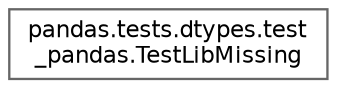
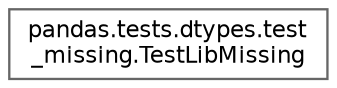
(168, 44) -> (168, 44)
